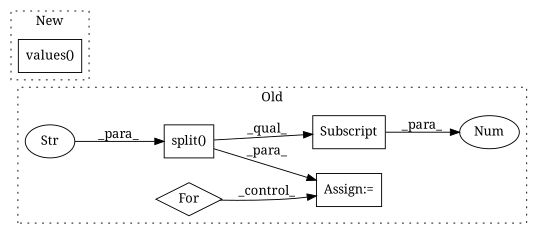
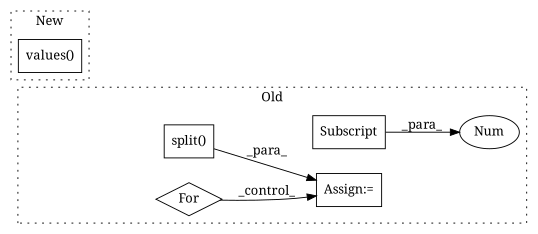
(259, 137) -> none
(50, 141) -> none
